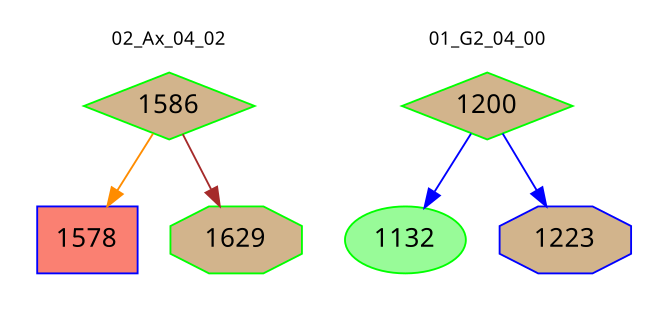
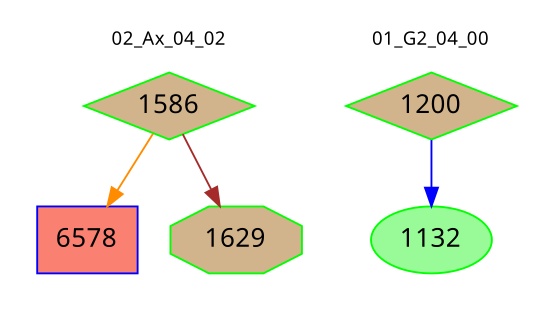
(87, 240) -> (87, 240)
(565, 240) -> none
